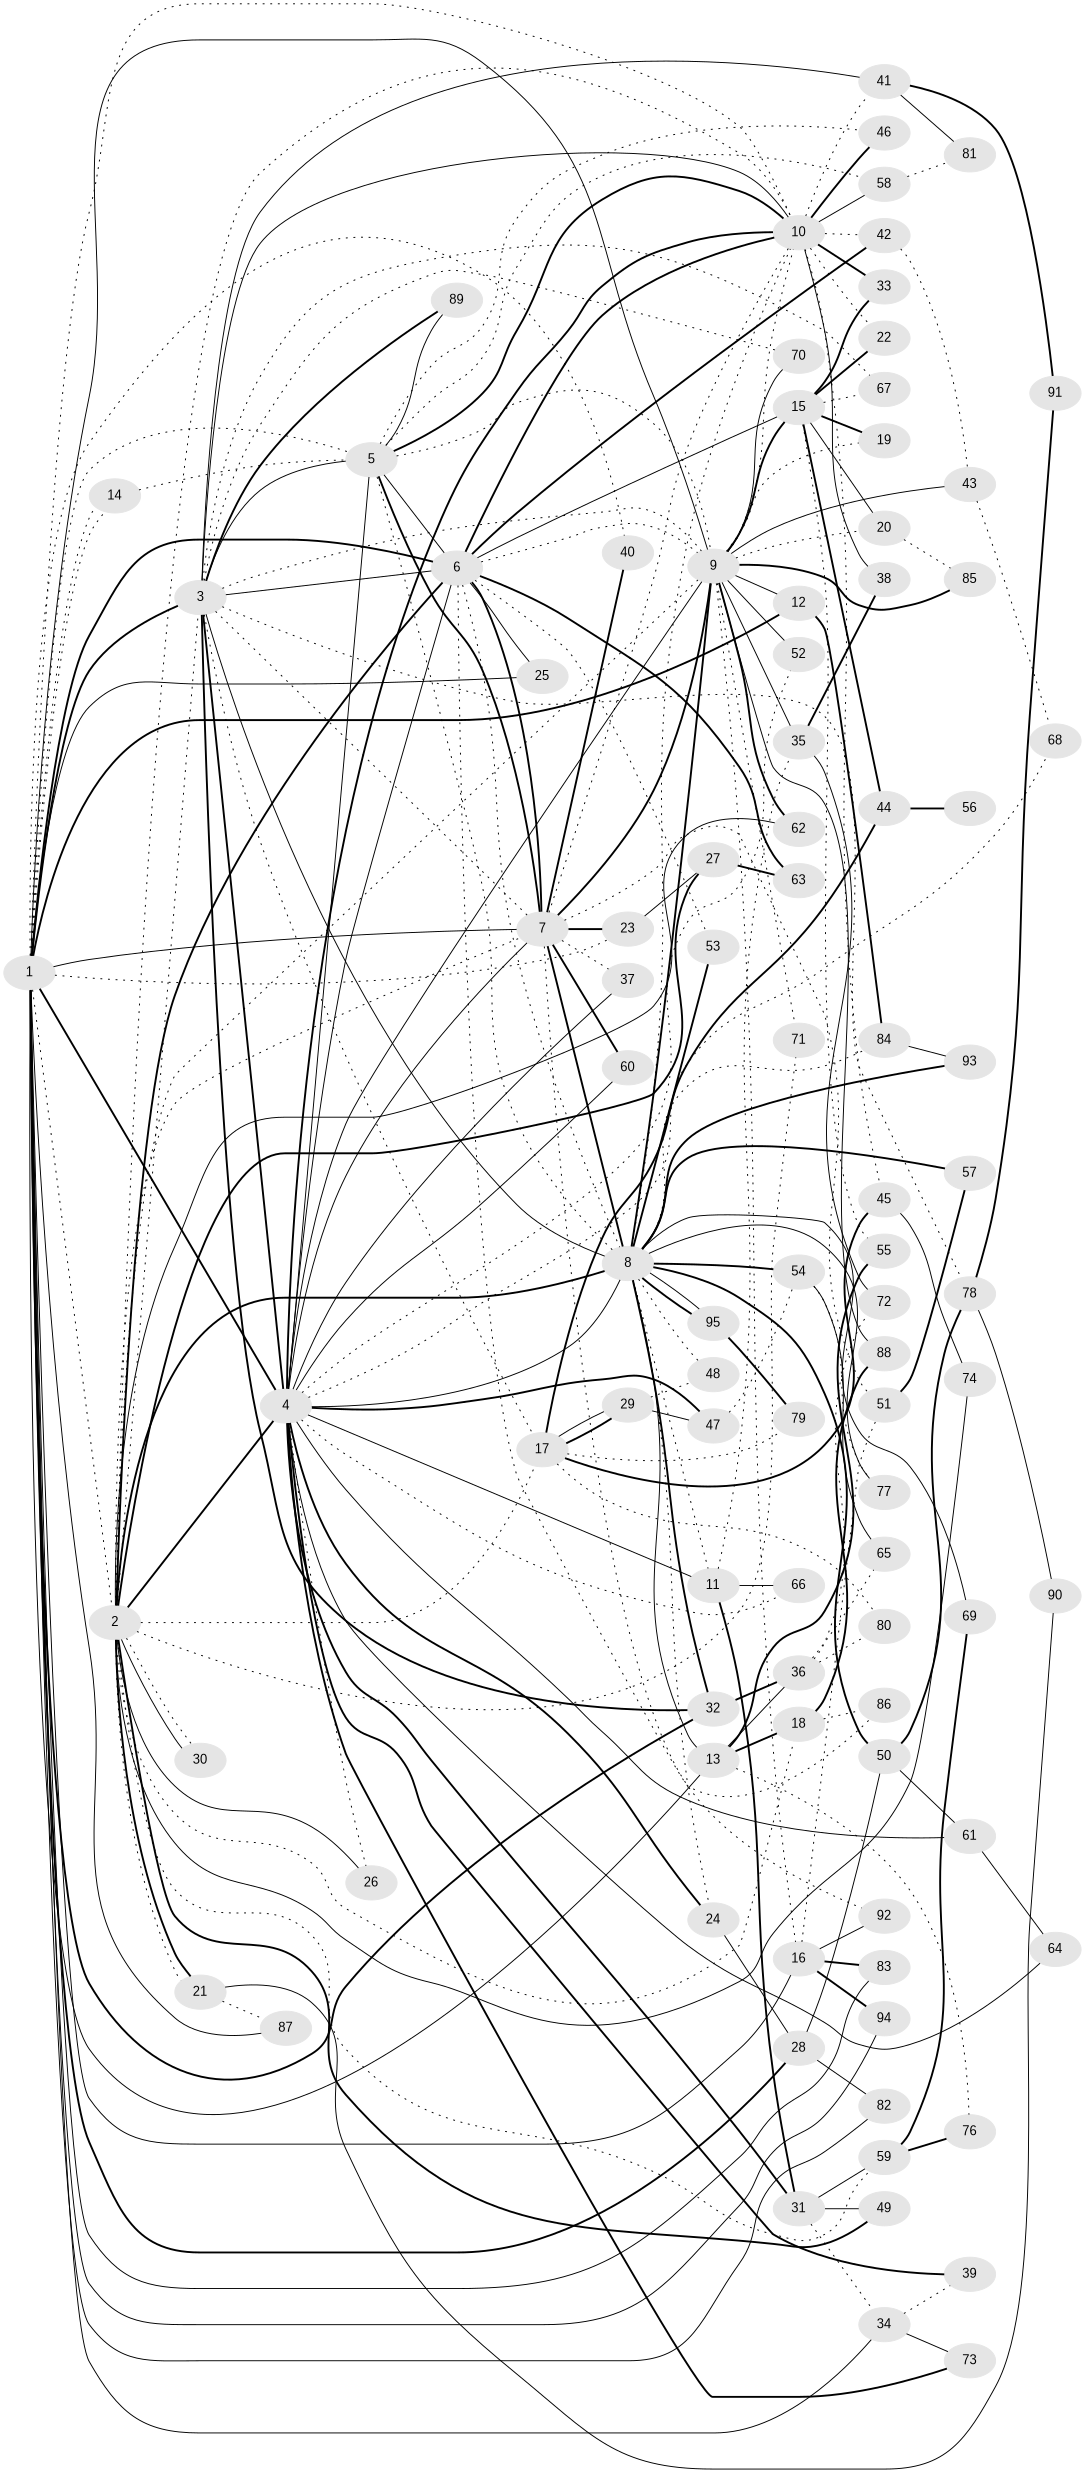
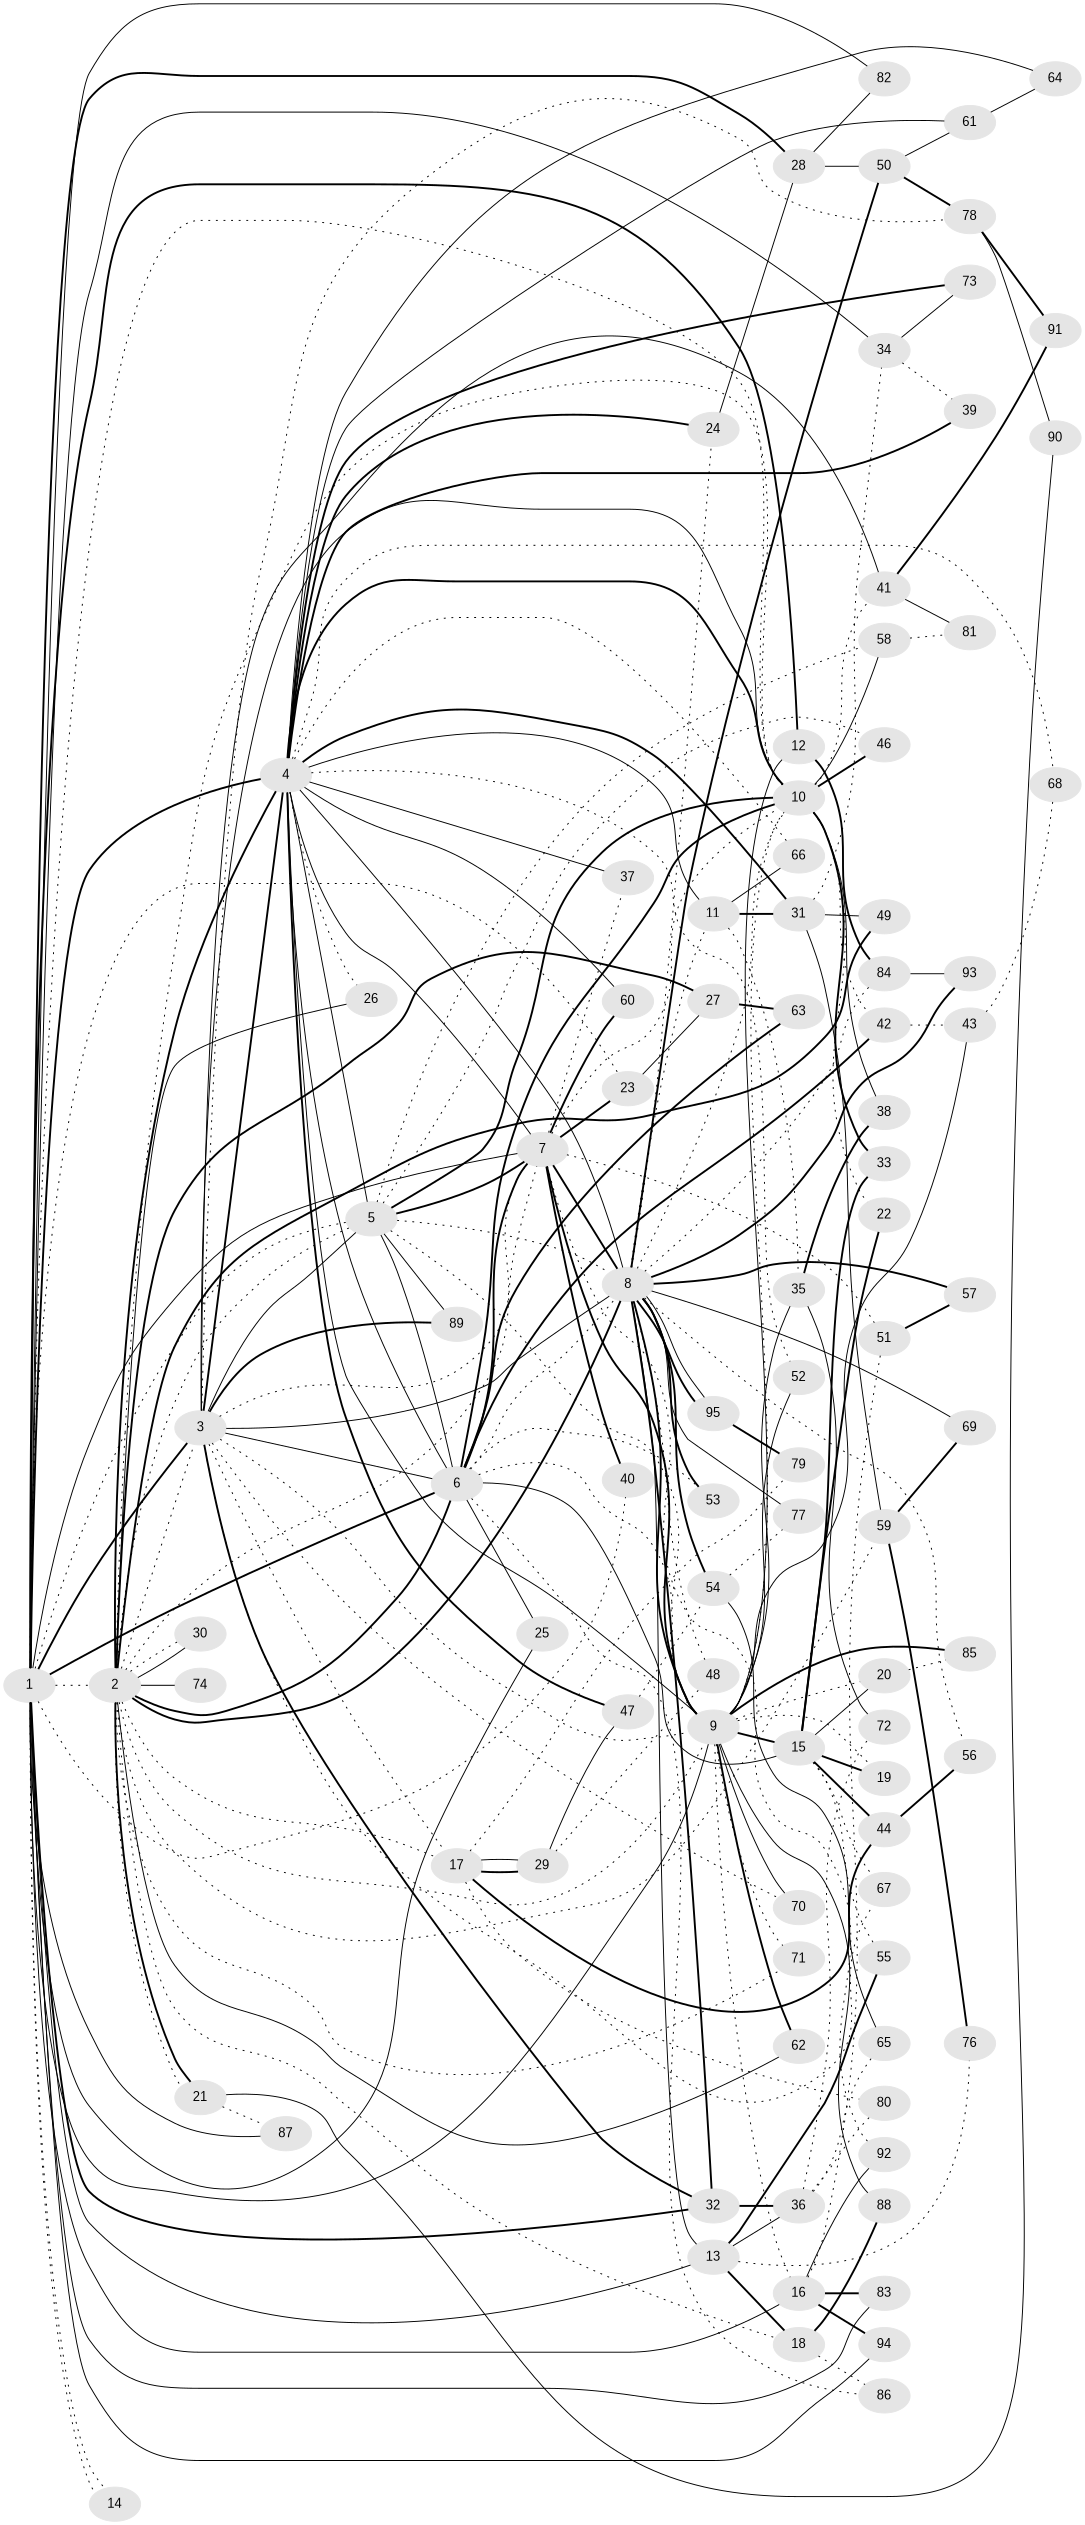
(246, 467) -> (171, 1411)
(884, 1200) -> none
none -> (891, 1478)
